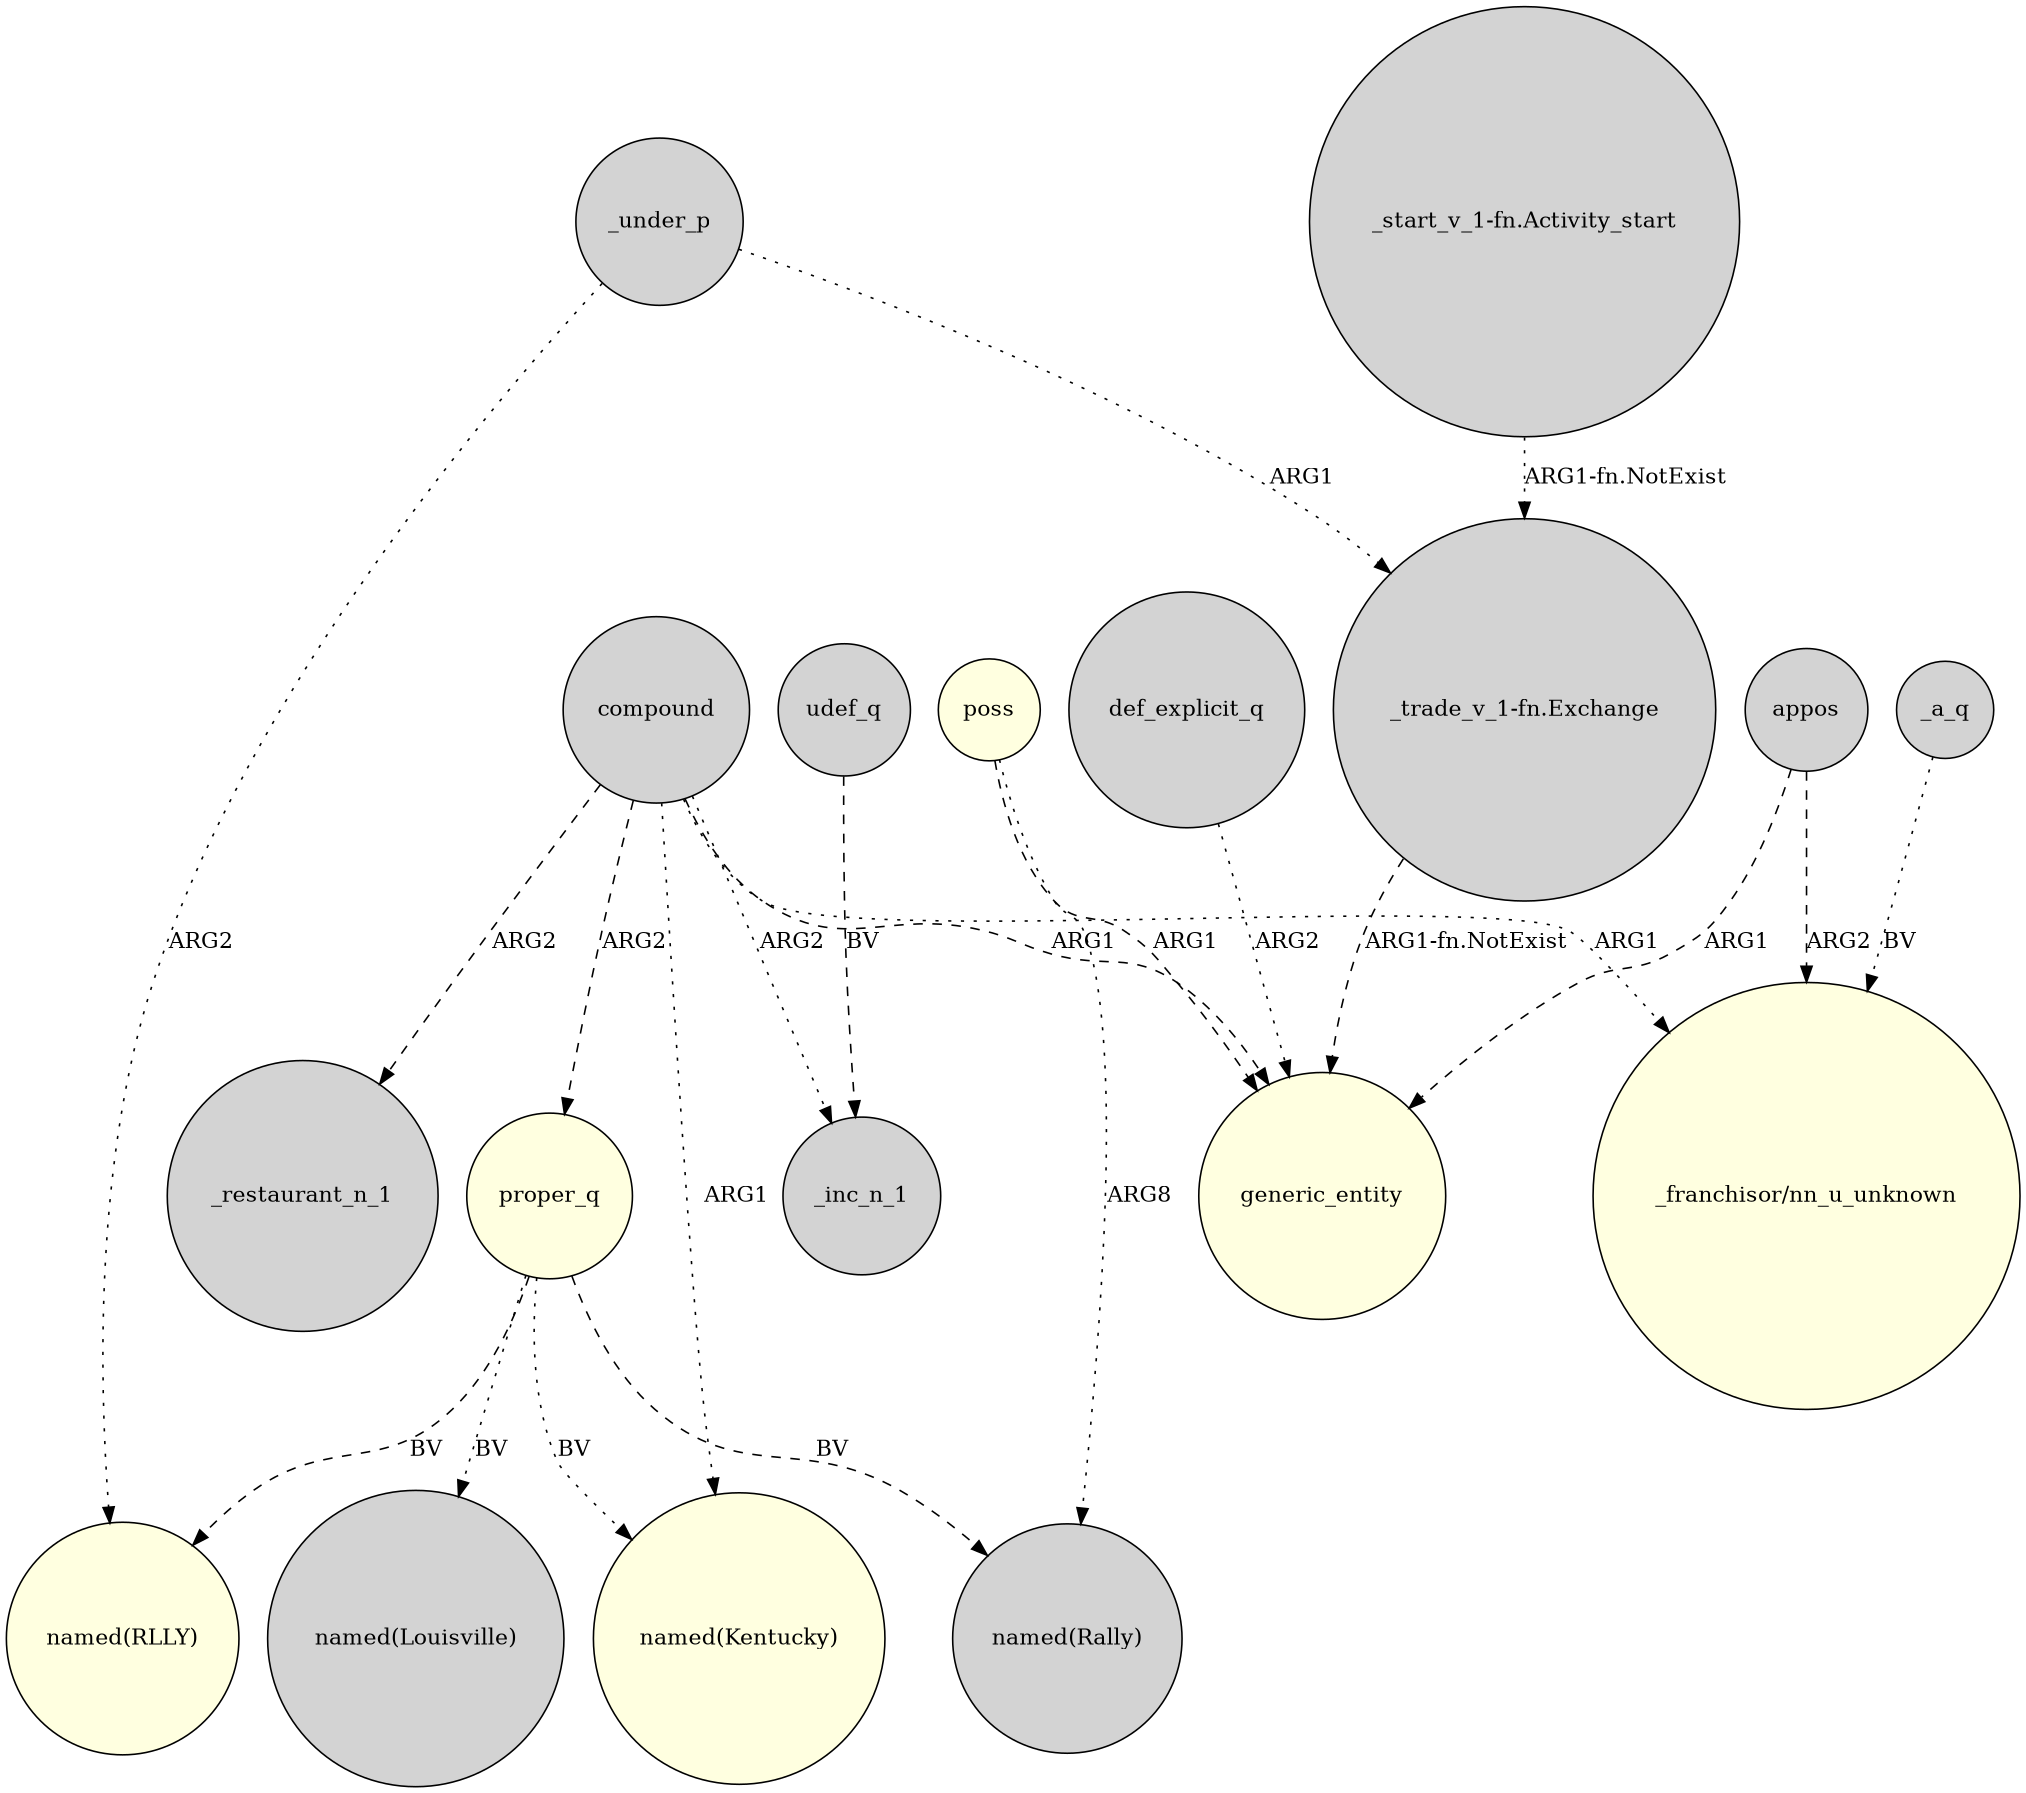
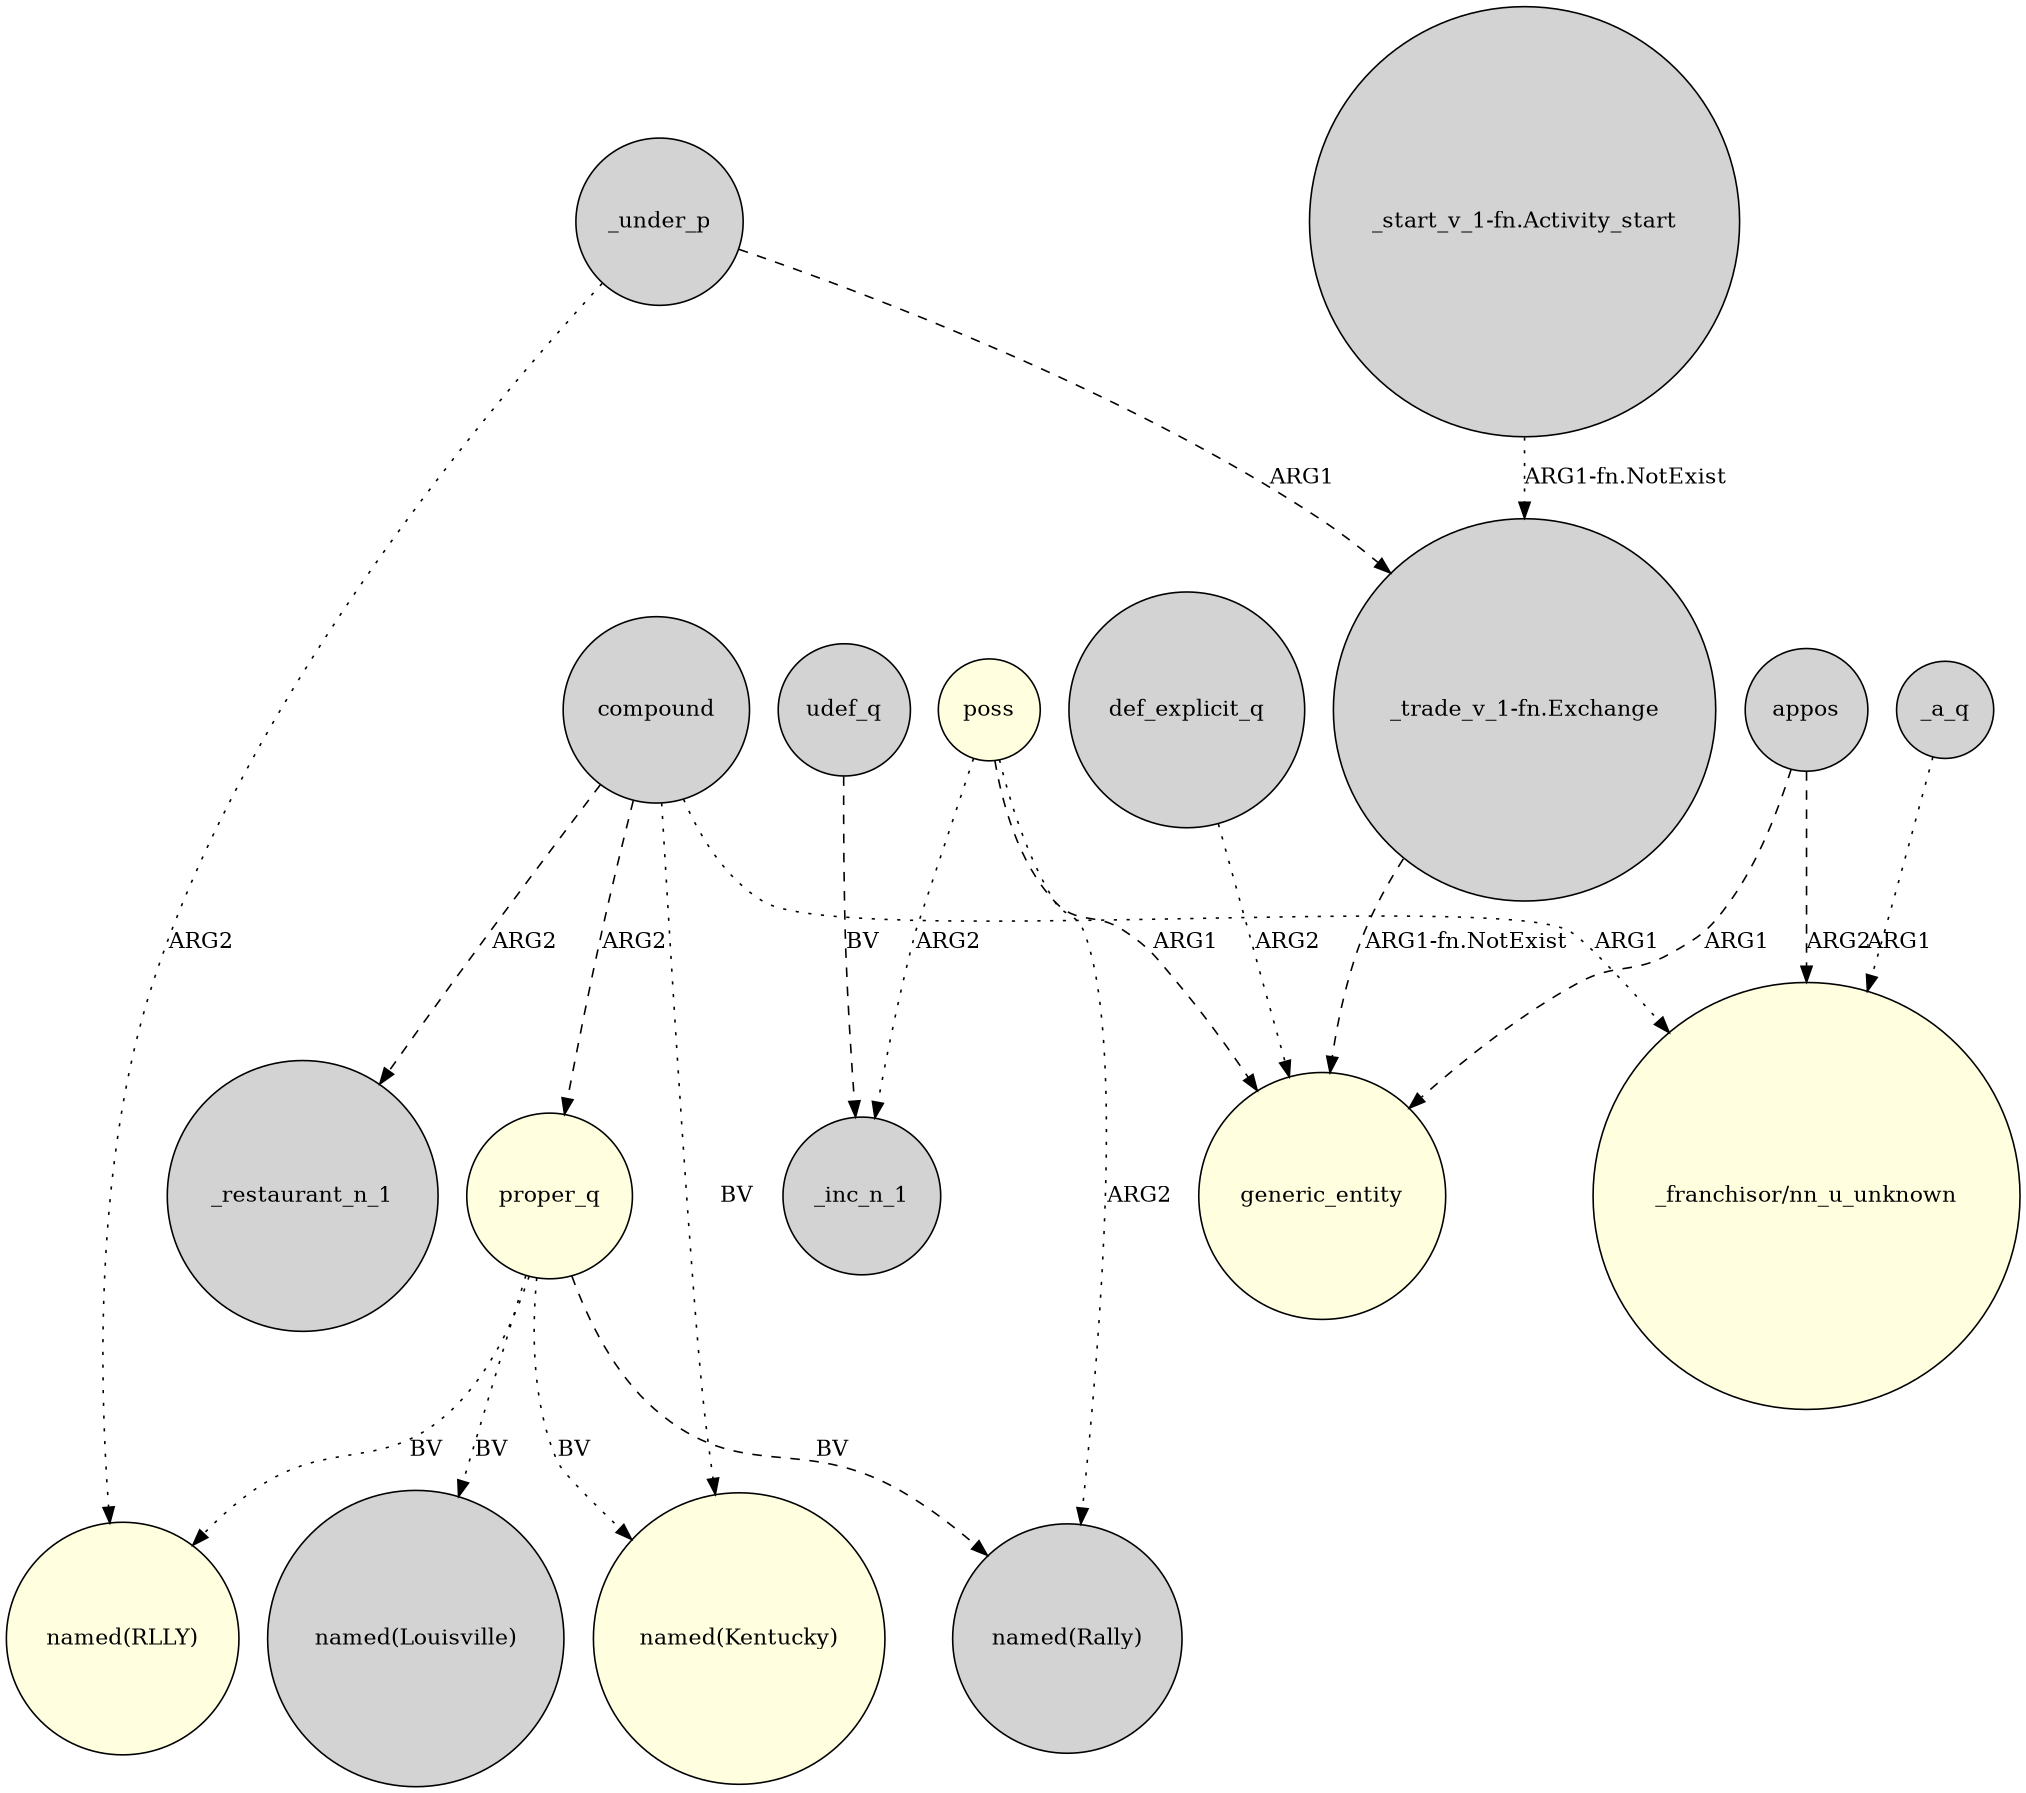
(1070, 382) -> (1070, 382)
(984, 931) -> none
(1900, 942) -> (1900, 942)
(759, 952) -> (914, 936)
(737, 1196) -> (737, 1196)
(1140, 1196) -> (1140, 1196)
(398, 1444) -> (398, 1444)
